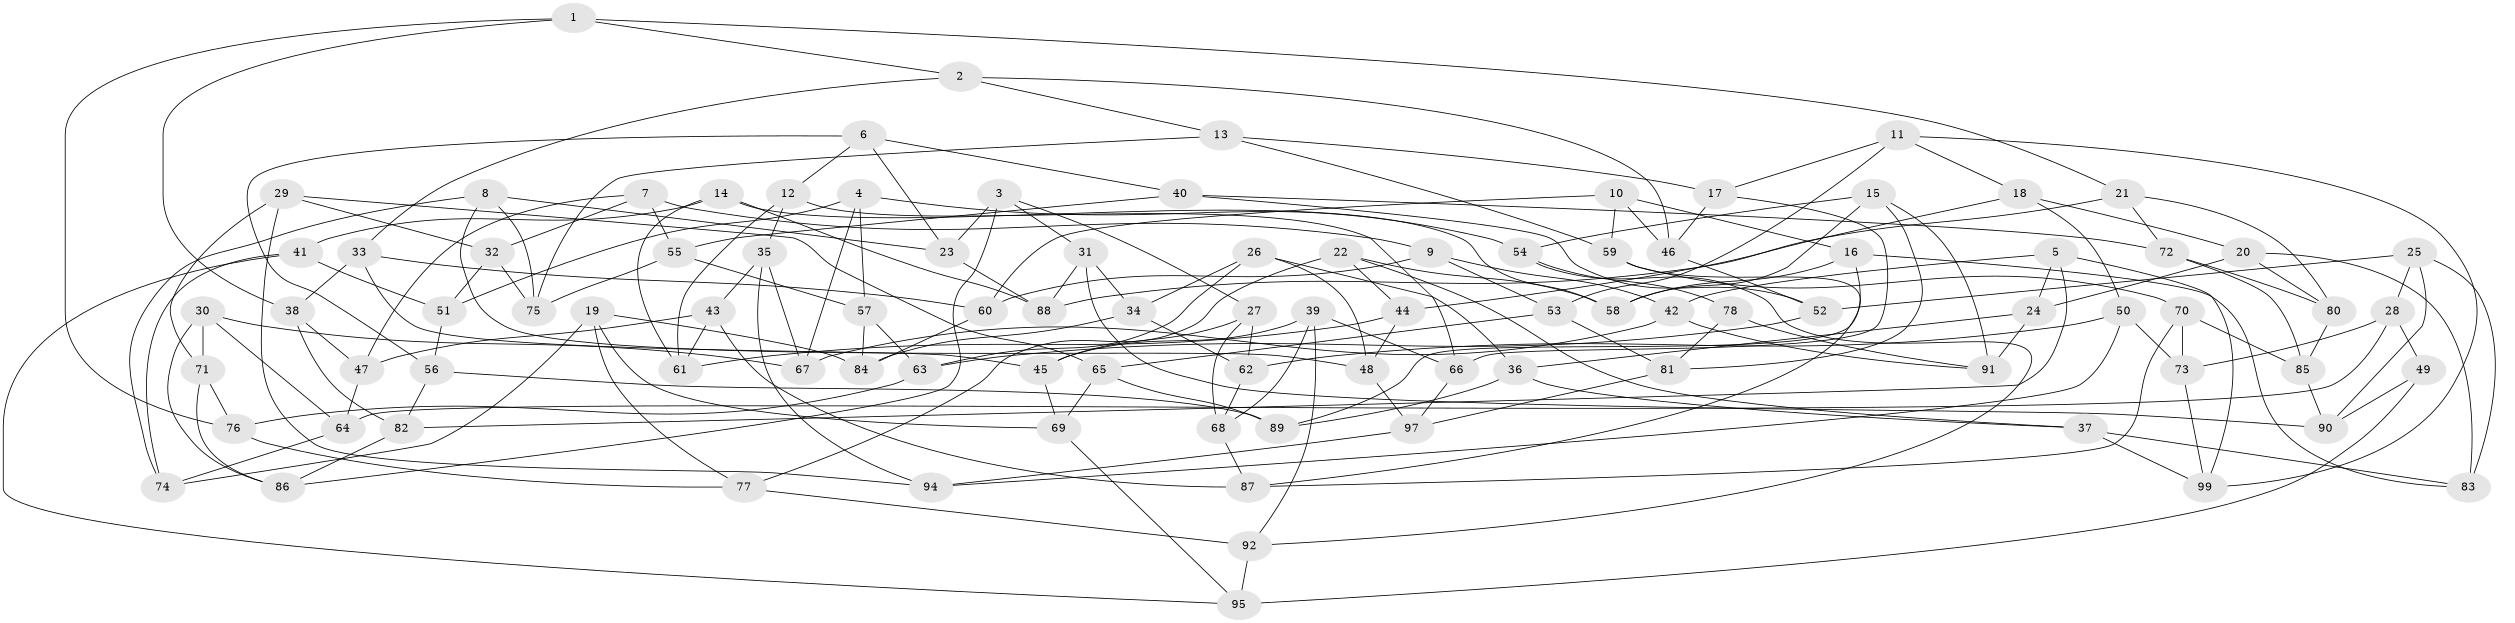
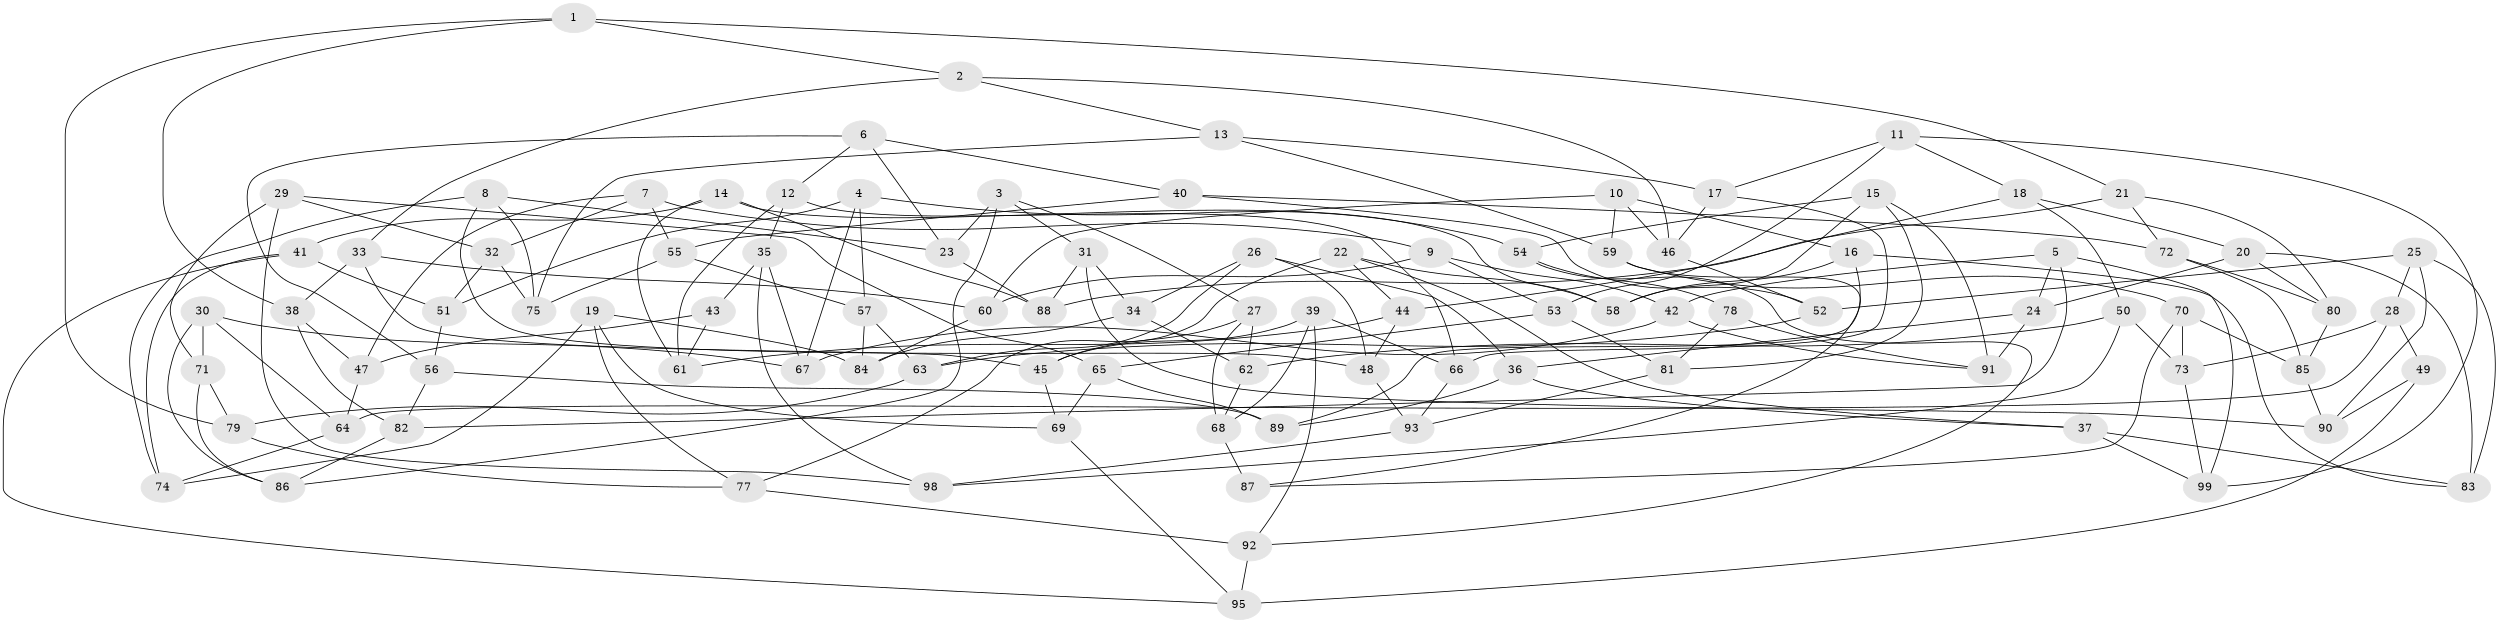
(234, 429) -> (234, 429)
(1412, 429) -> (1412, 429)
(954, 455) -> none
(931, 488) -> (931, 488)
